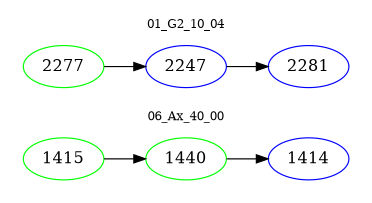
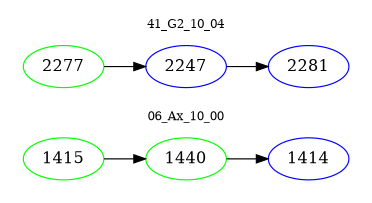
(186, 25) -> (186, 25)
(186, 117) -> (186, 117)
